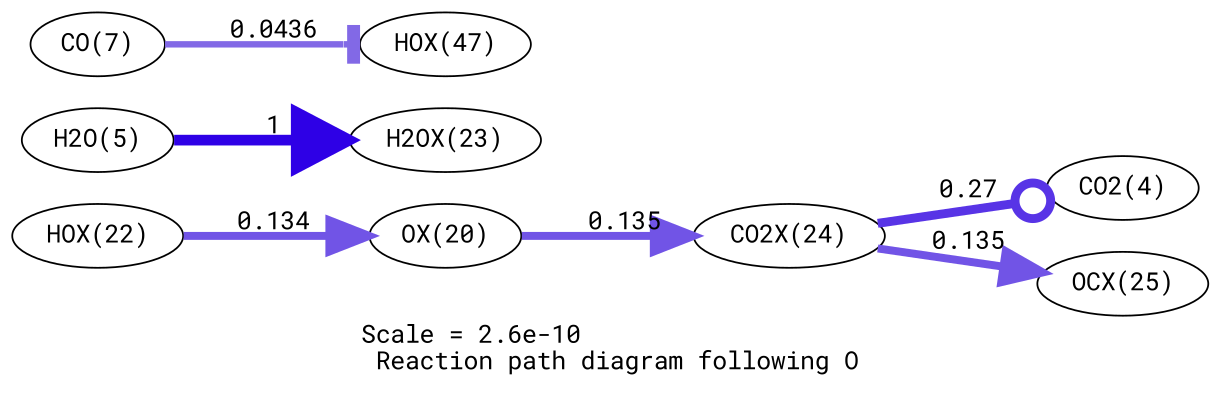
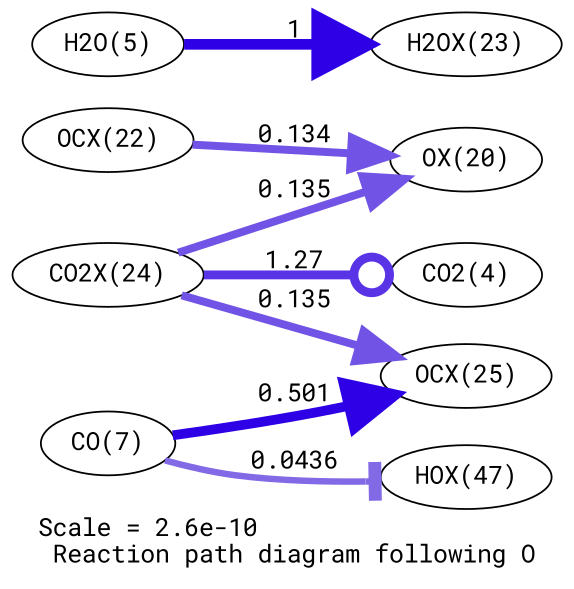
(961, 191) -> (287, 262)
(98, 236) -> (108, 140)
(588, 236) -> (272, 222)
none -> (261, 422)
